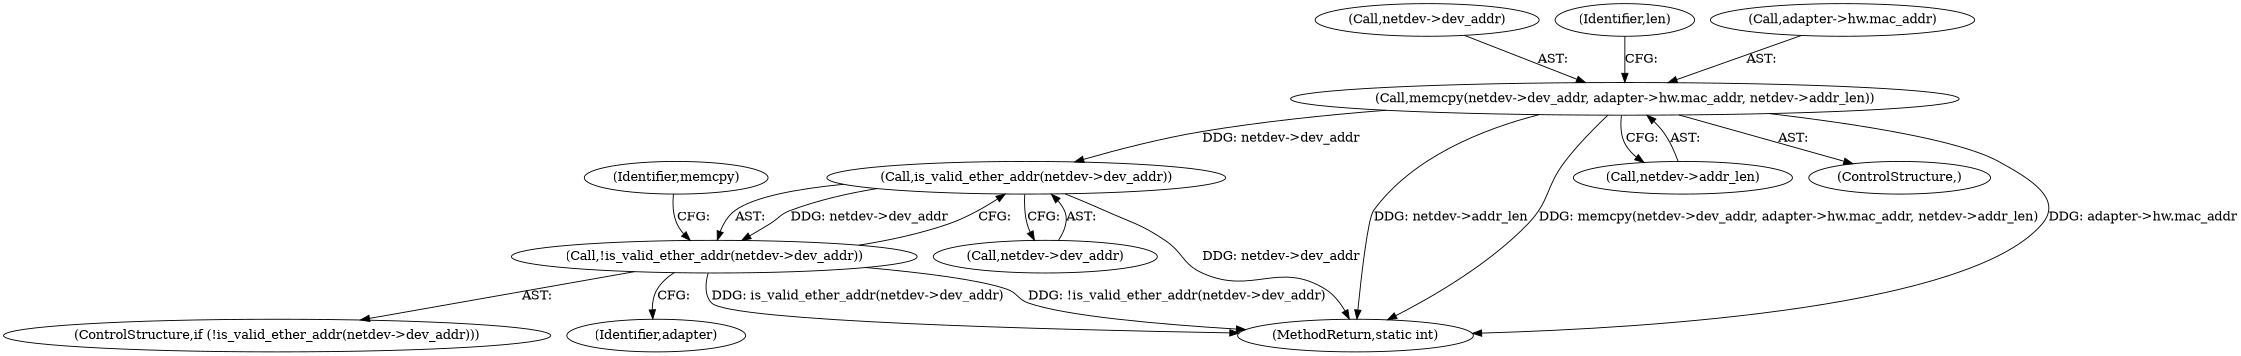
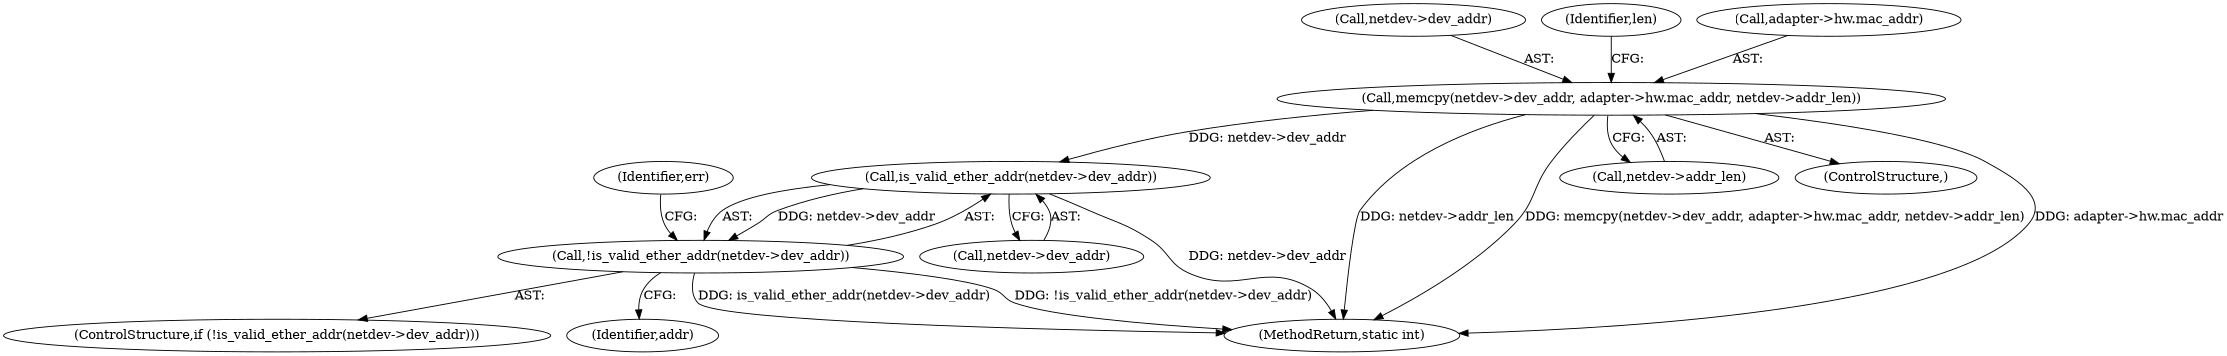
(676, 178) -> (663, 178)
(997, 217) -> (982, 217)
(656, 336) -> (643, 336)
